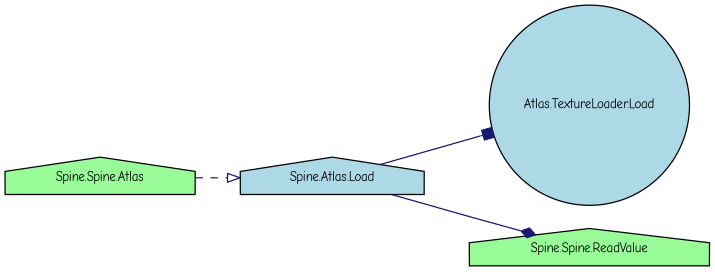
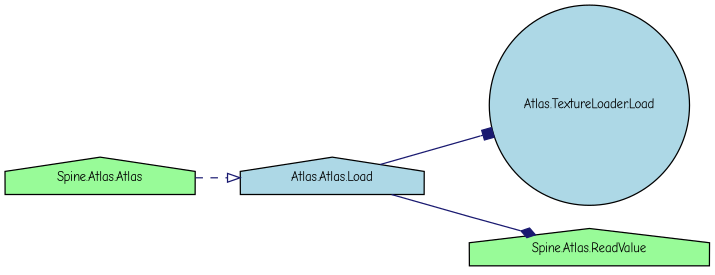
(100, 178) -> (100, 178)
(332, 178) -> (332, 178)
(589, 249) -> (589, 249)
